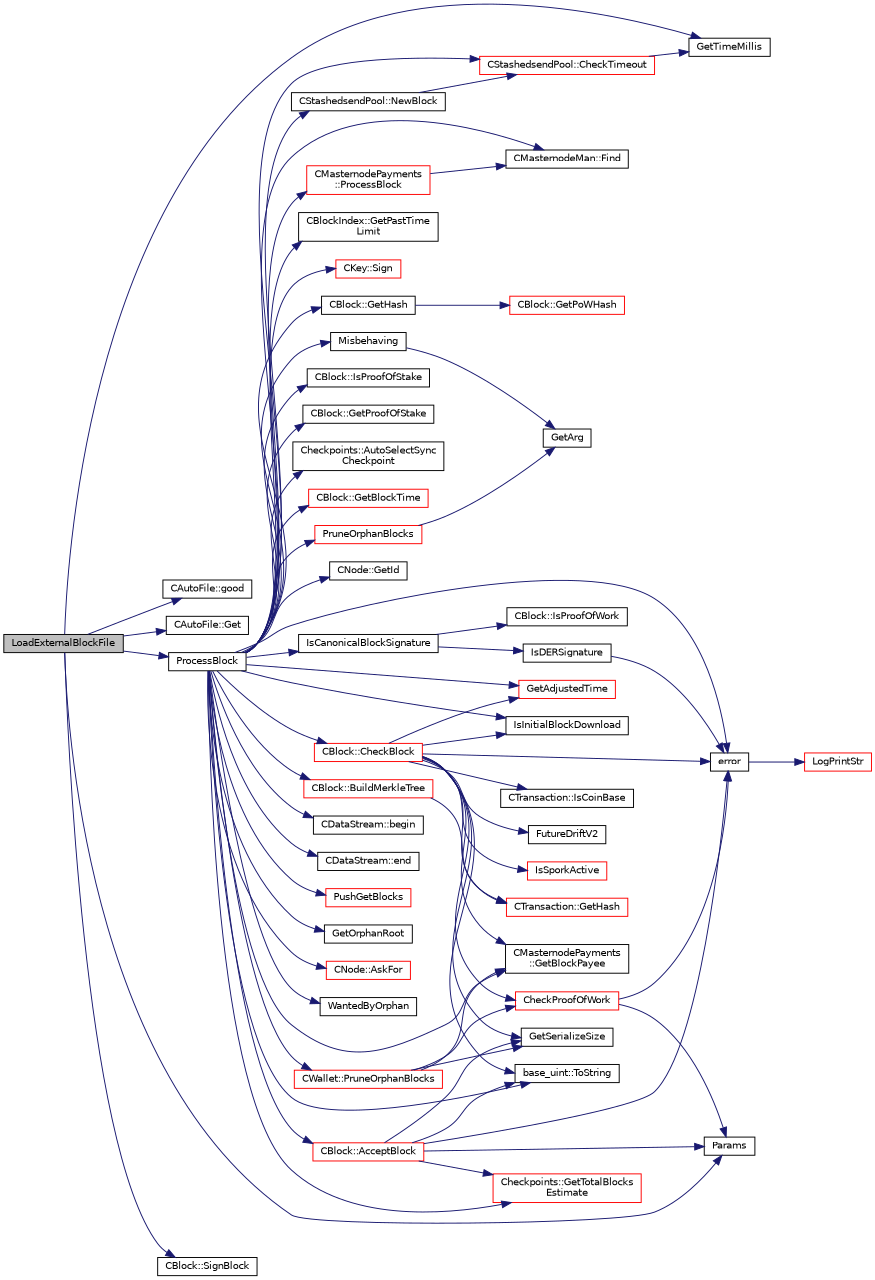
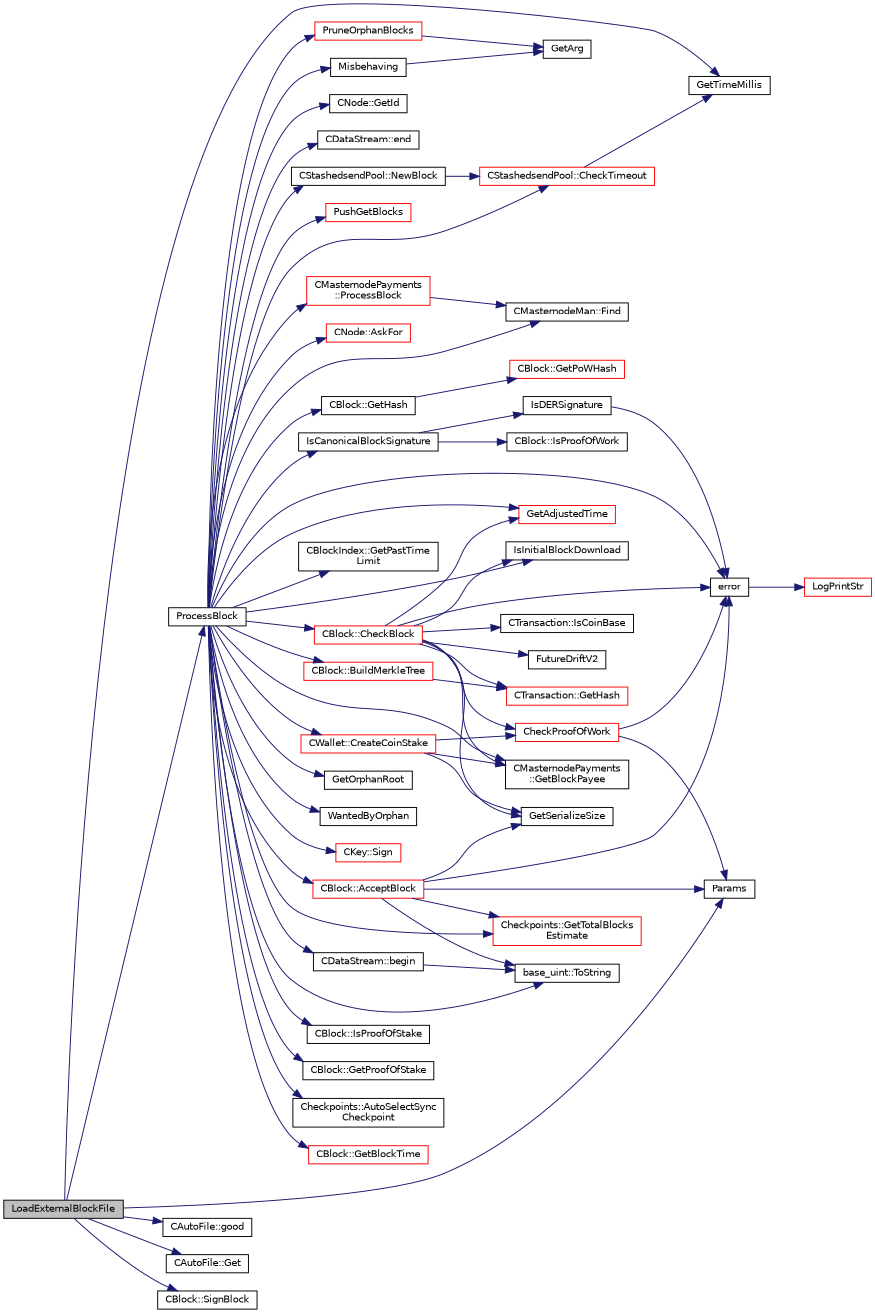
(567, 871) -> none
(451, 976) -> (464, 967)
(368, 1079) -> (368, 744)
